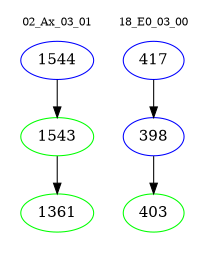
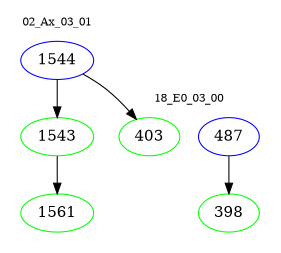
(154, 60) -> (229, 137)
(154, 137) -> (229, 213)
(154, 170) -> (117, 99)
(57, 213) -> (57, 213)
